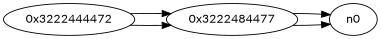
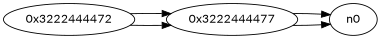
(232, 19) -> (232, 19)
